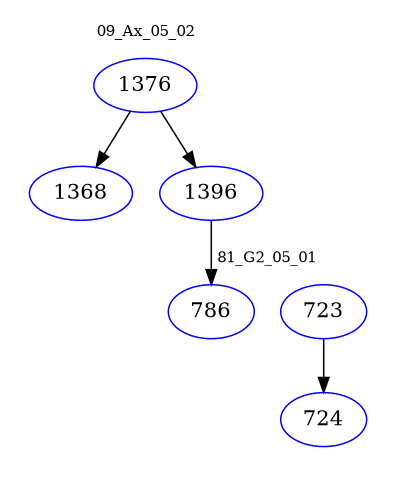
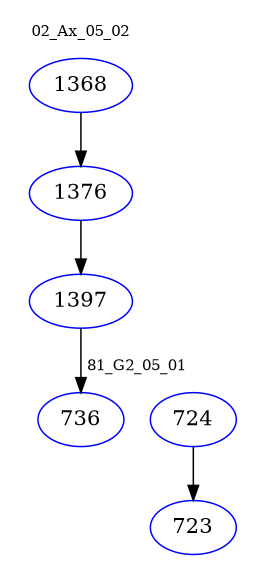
(146, 32) -> (81, 32)
(117, 133) -> (81, 132)
(211, 193) -> (81, 301)
(211, 312) -> (81, 420)
(324, 358) -> (193, 466)
